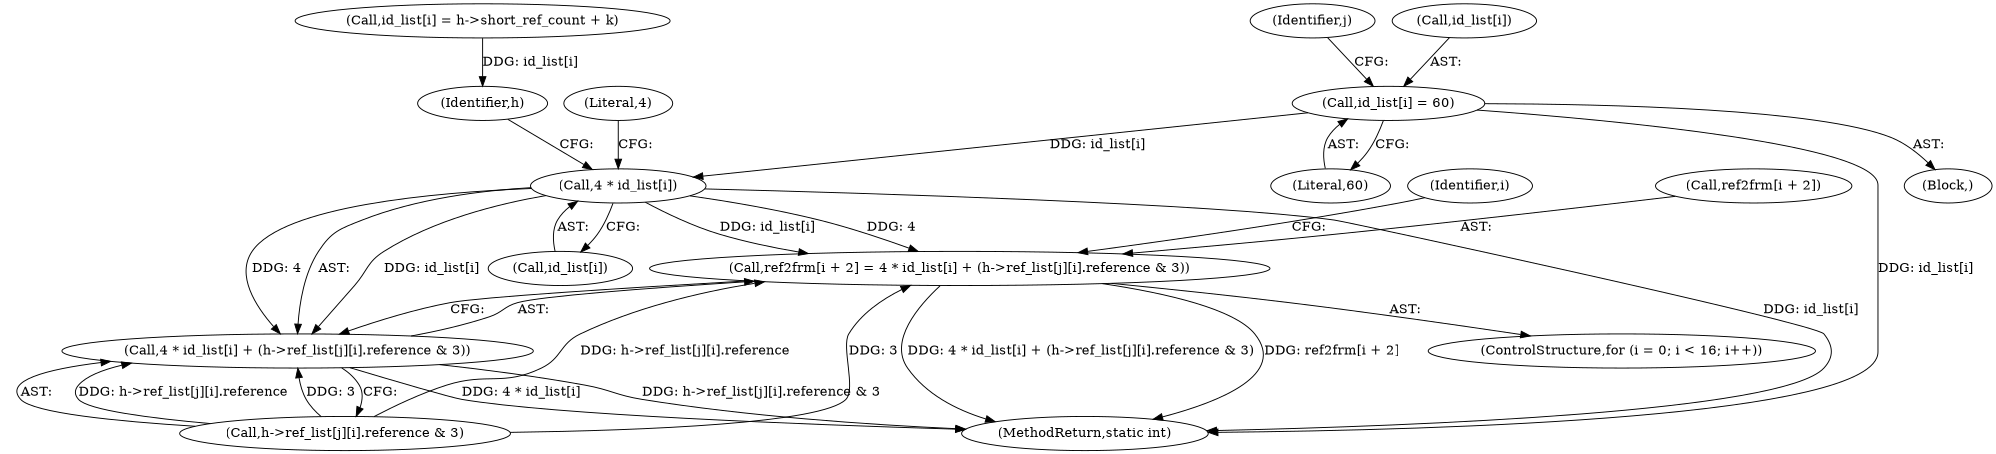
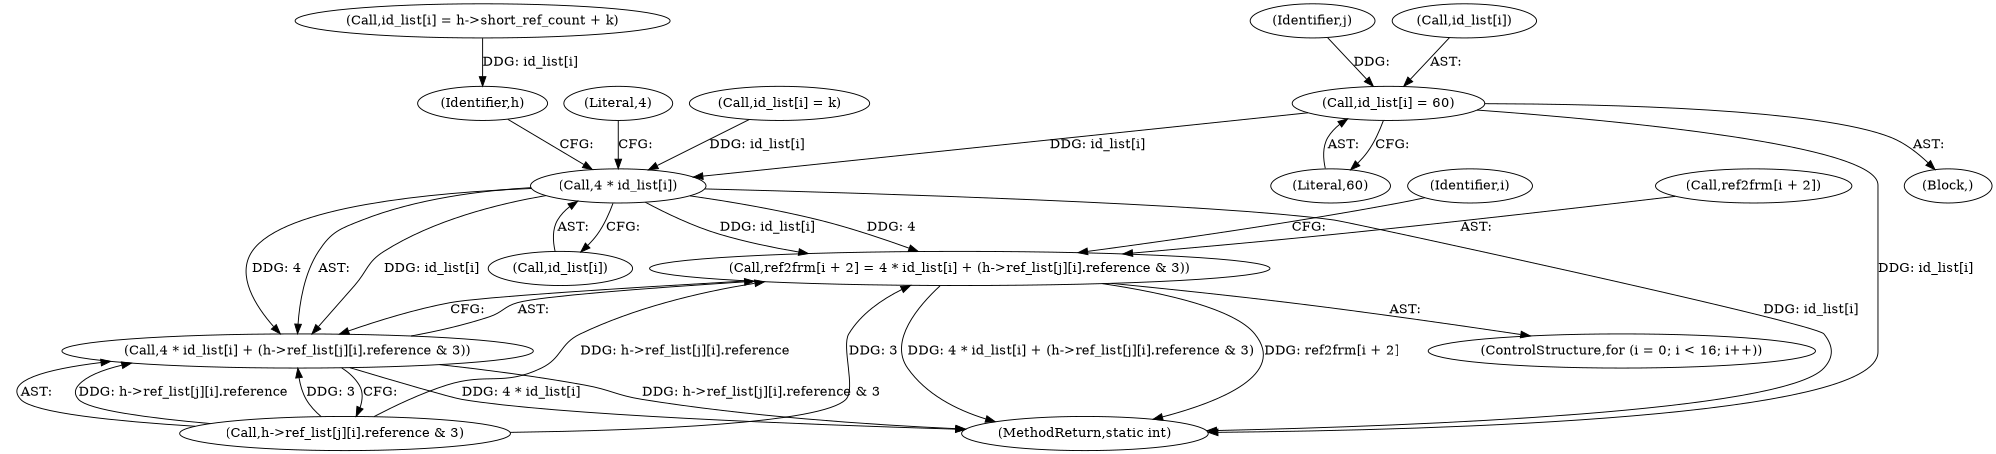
(1374, 62) -> (1374, 62)
none -> (780, 103)
